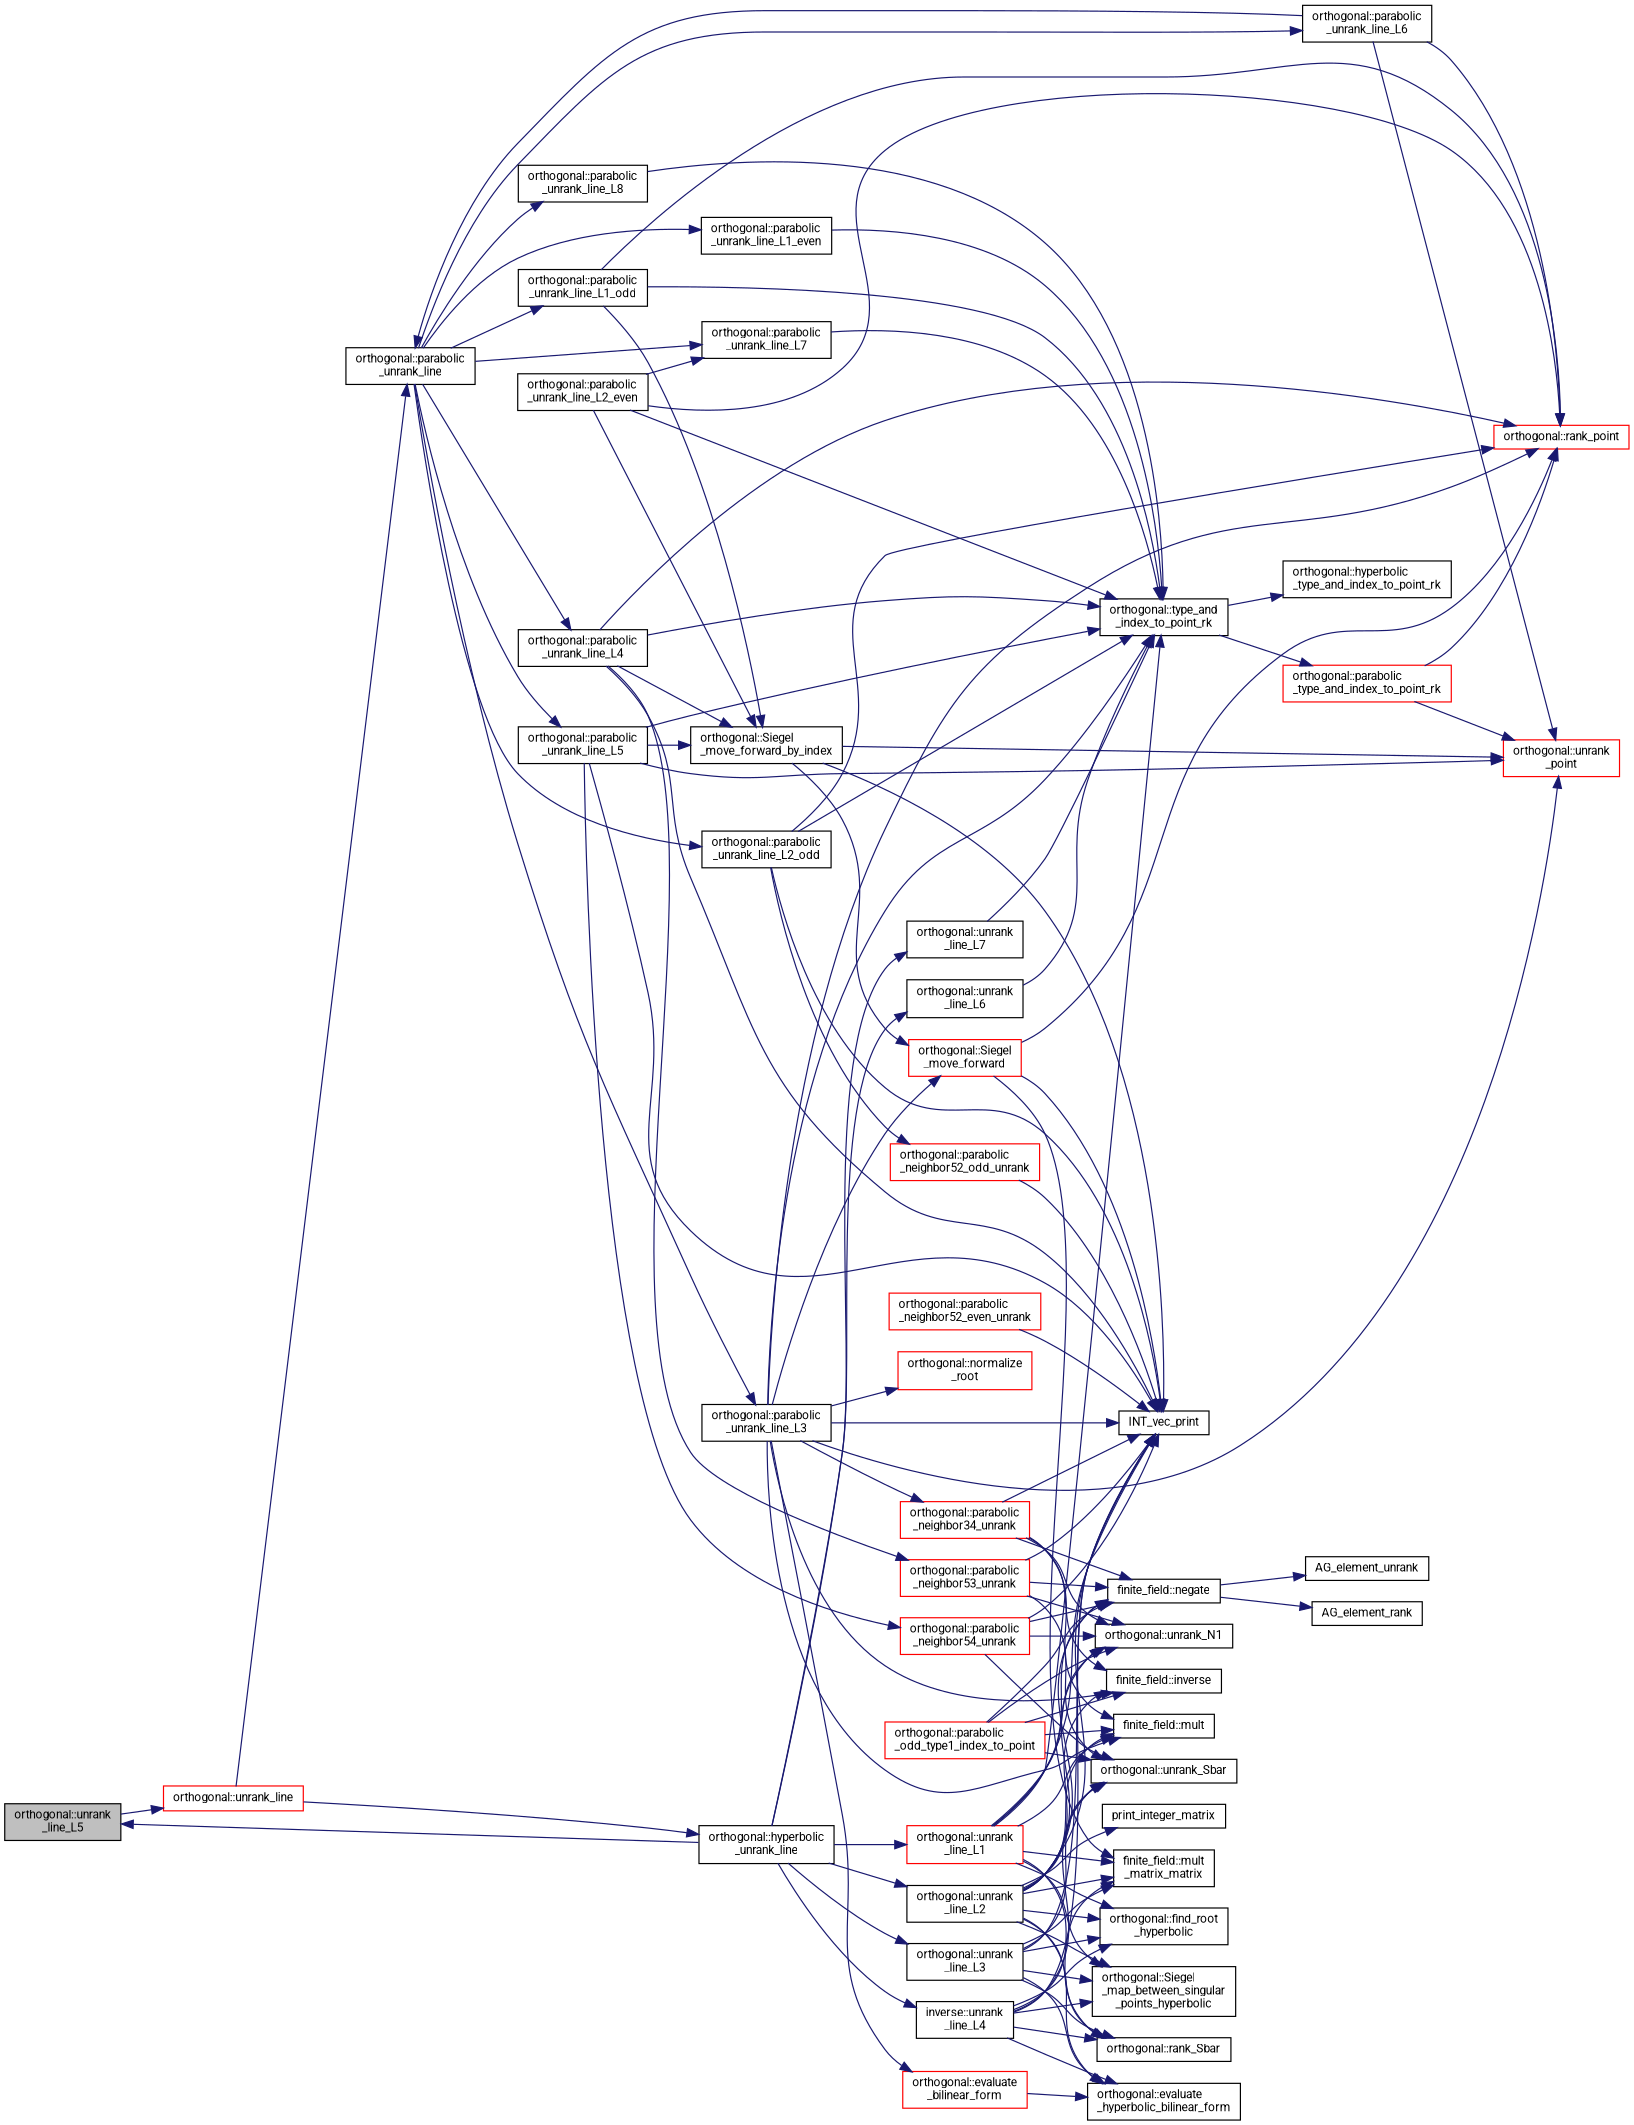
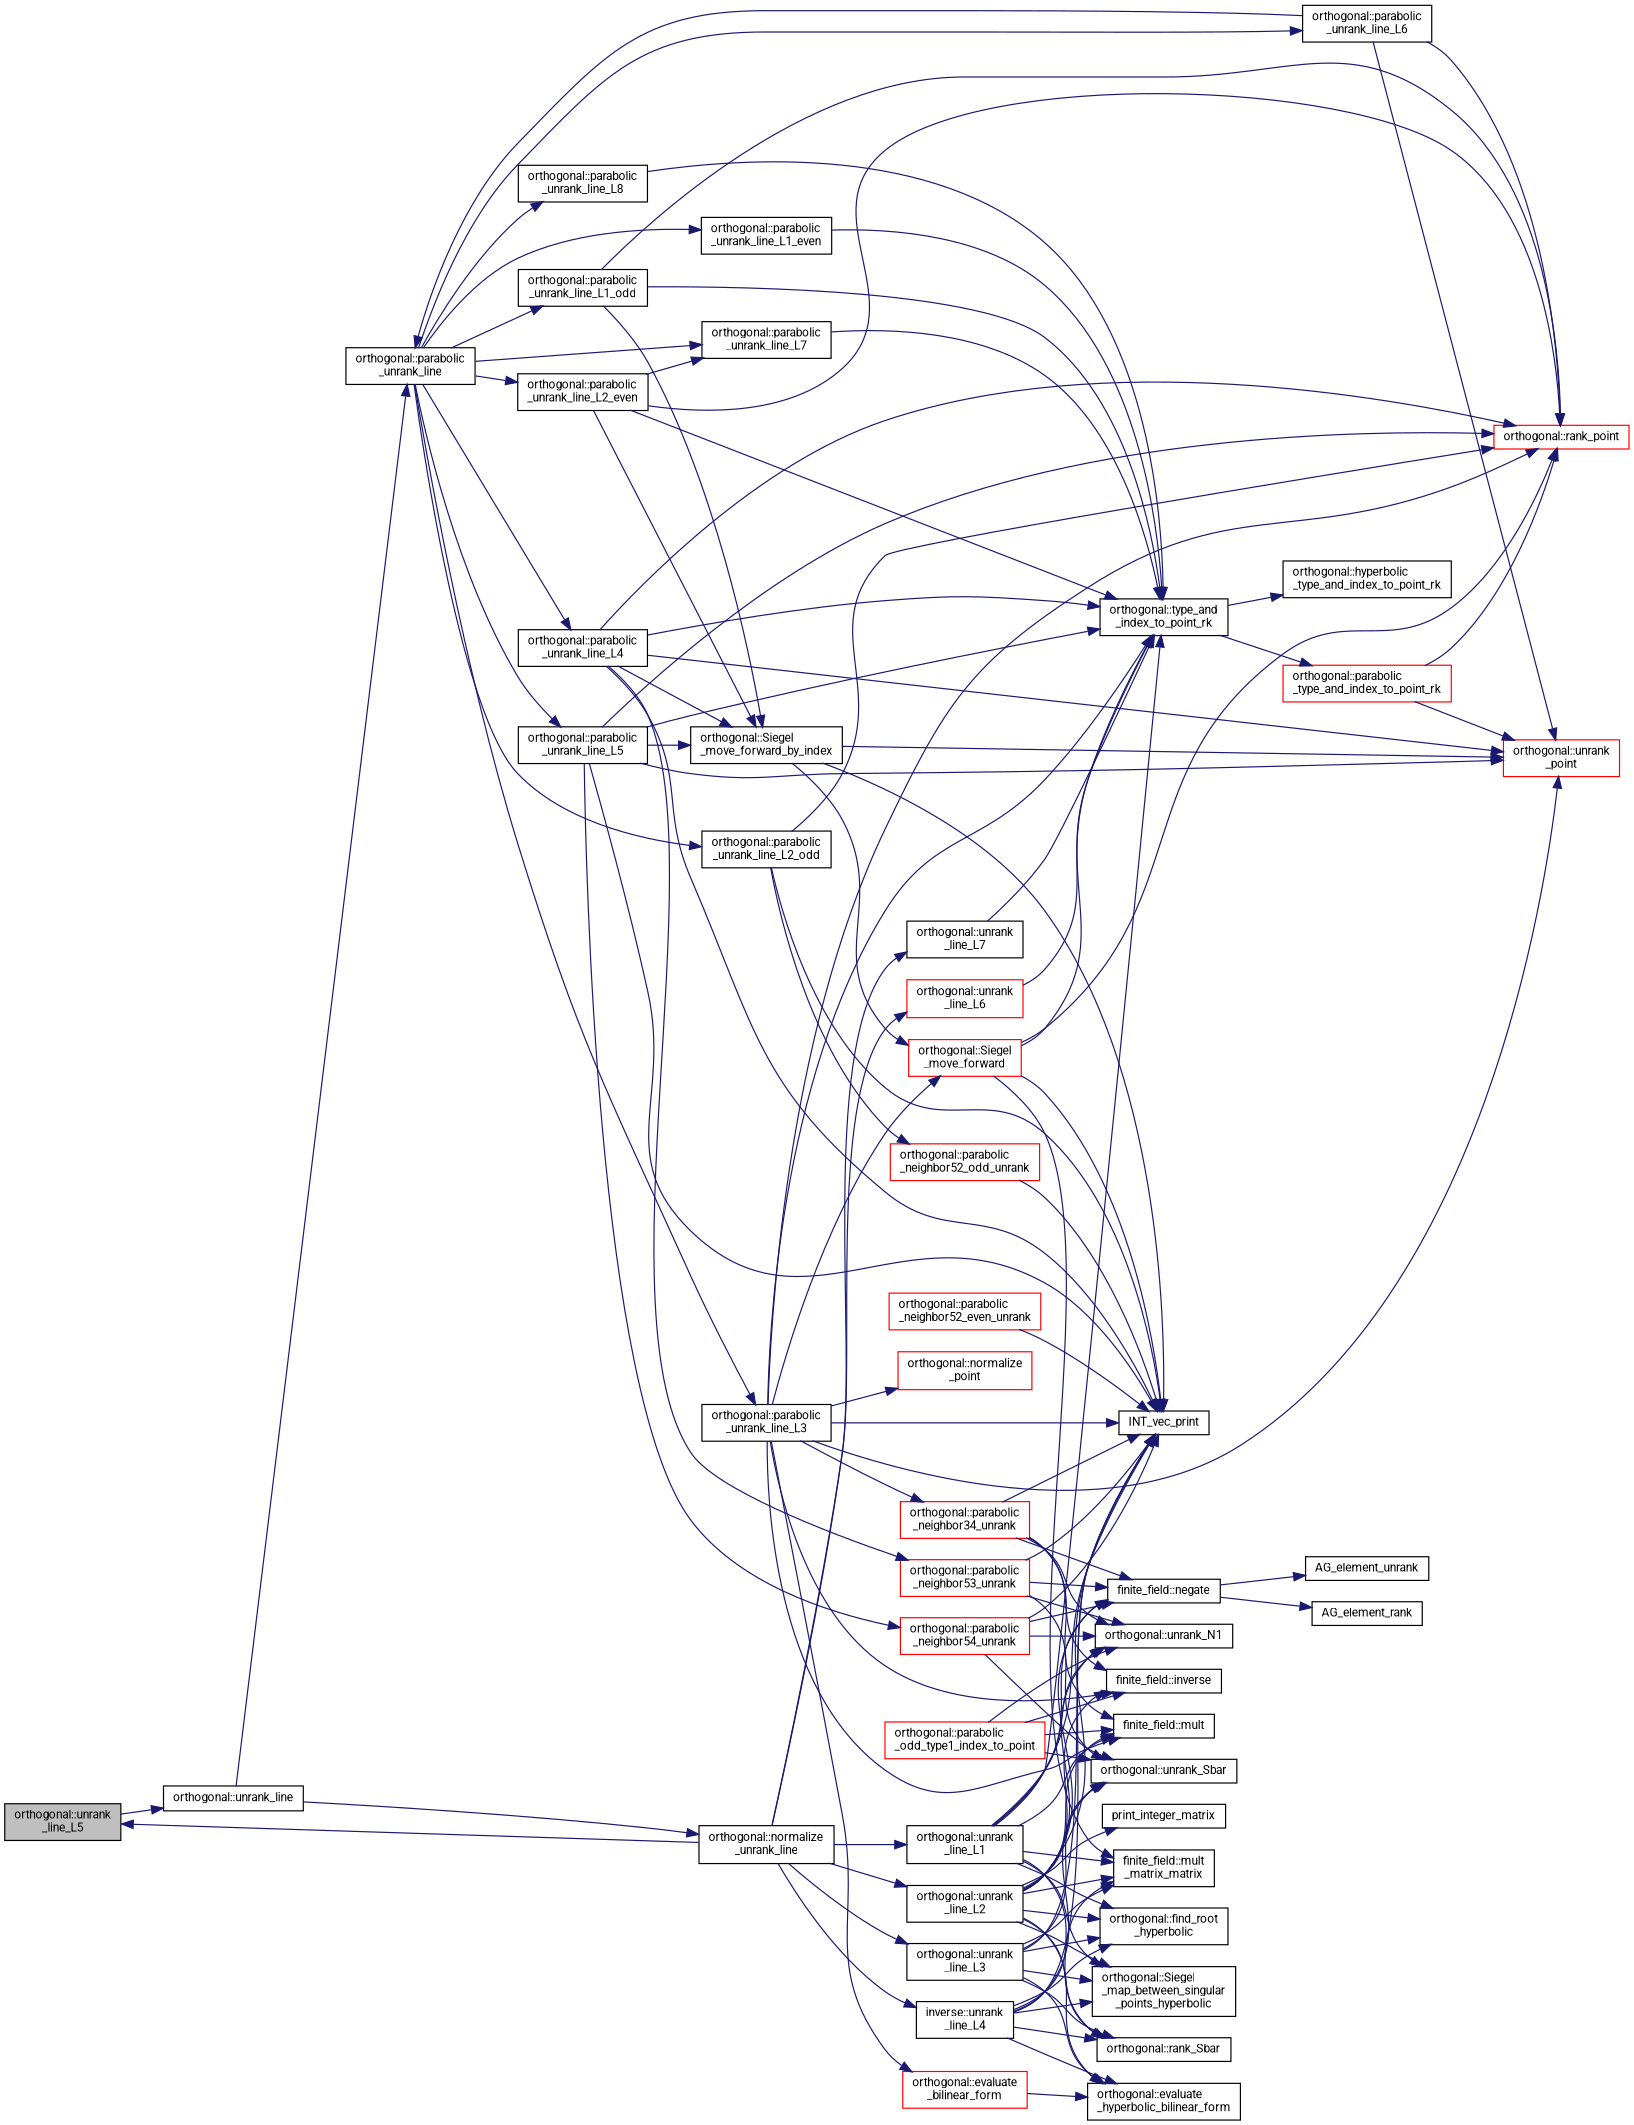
none -> (491, 378)
none -> (1007, 483)
none -> (1070, 703)
(960, 736) -> (1081, 925)
(965, 999) -> (965, 999)
(965, 1371) -> (965, 1371)
(1042, 1669) -> none
(233, 1798) -> (233, 1798)
(767, 1845) -> (767, 1845)
(965, 1845) -> (965, 1845)
